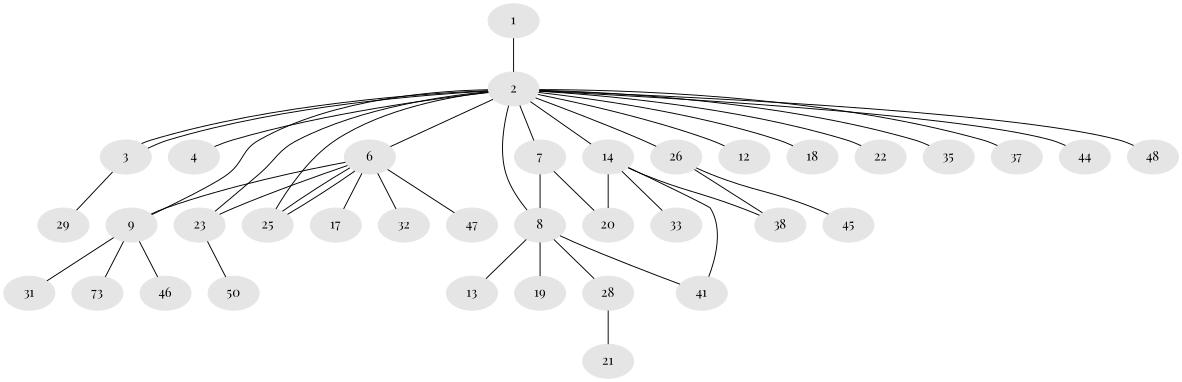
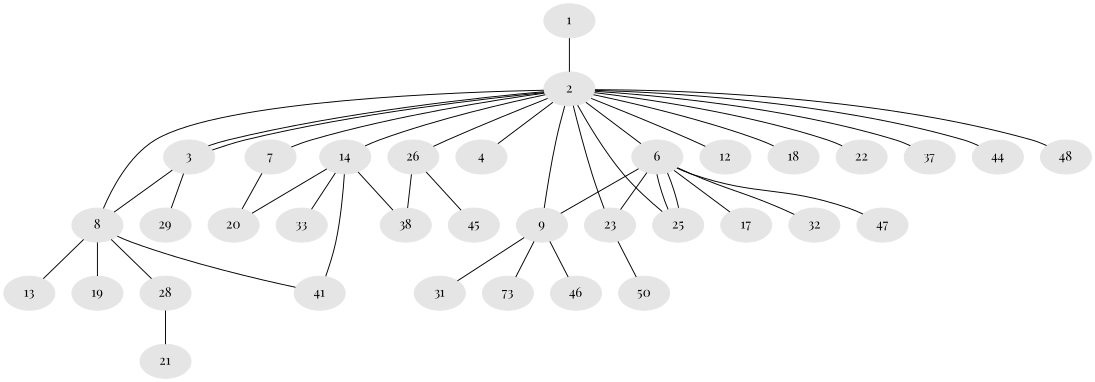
(949, 157) -> none
(540, 191) -> (143, 191)
